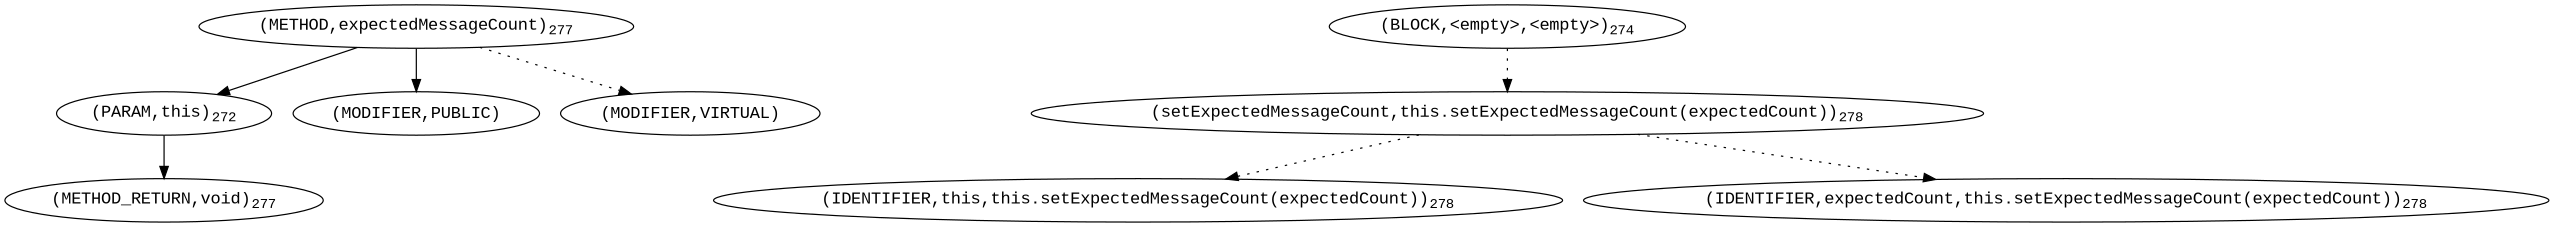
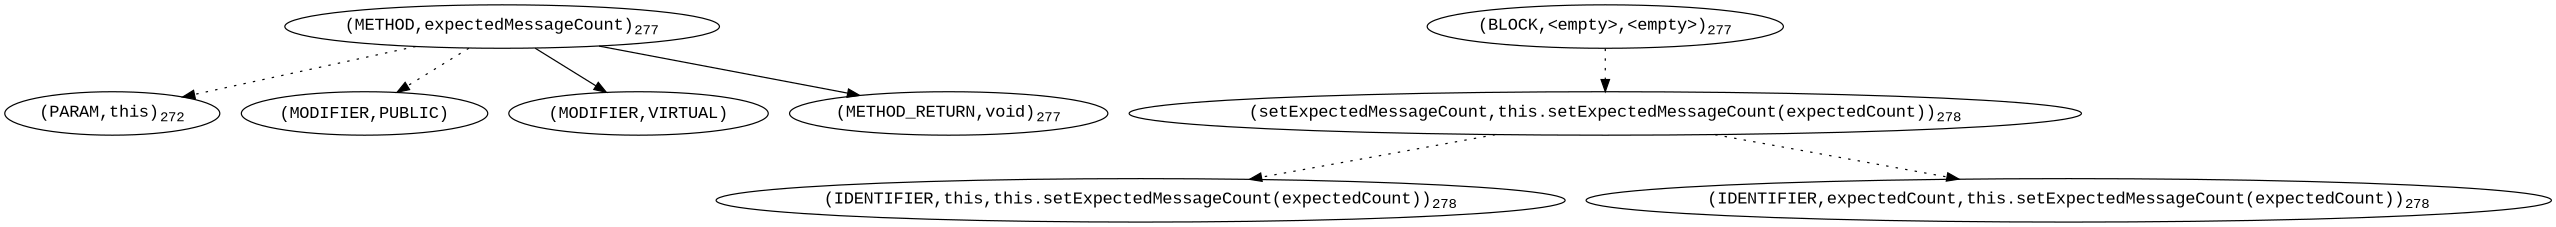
(1622, 25) -> (1720, 25)
(416, 64) -> (438, 67)
(293, 69) -> (305, 70)
(550, 69) -> (565, 67)
(164, 151) -> (723, 70)
